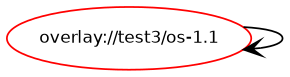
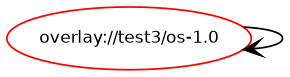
(129, 38) -> (129, 38)
